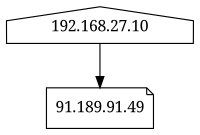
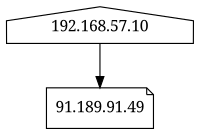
(100, 27) -> (100, 27)
